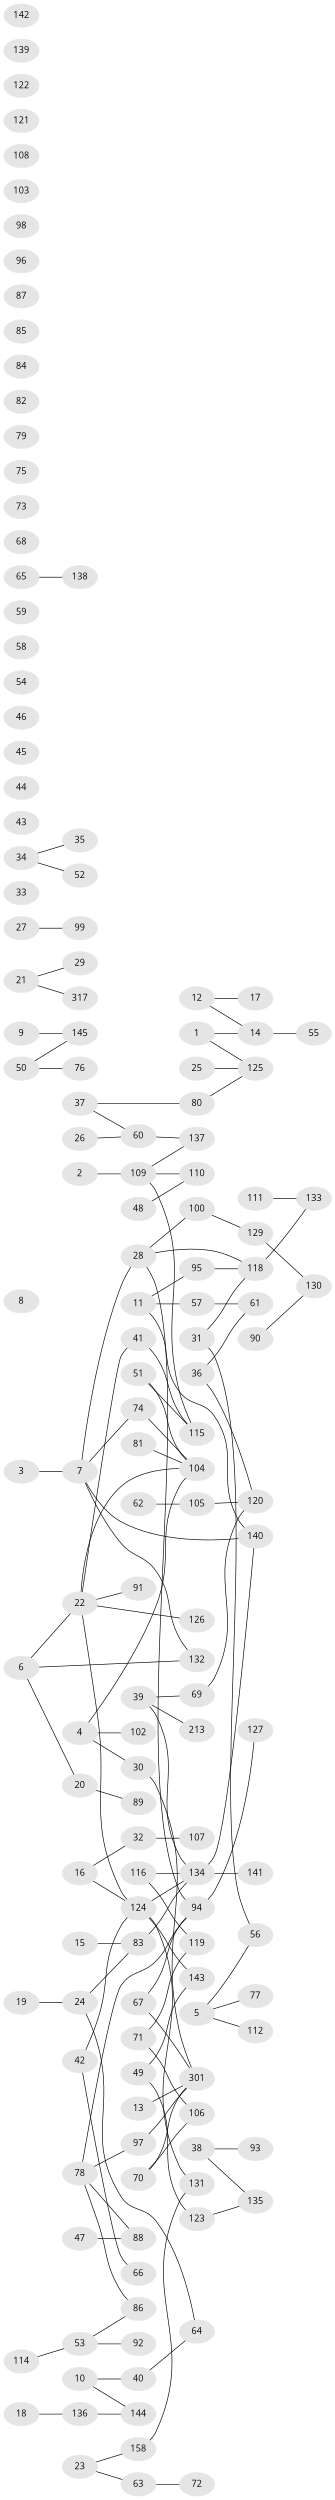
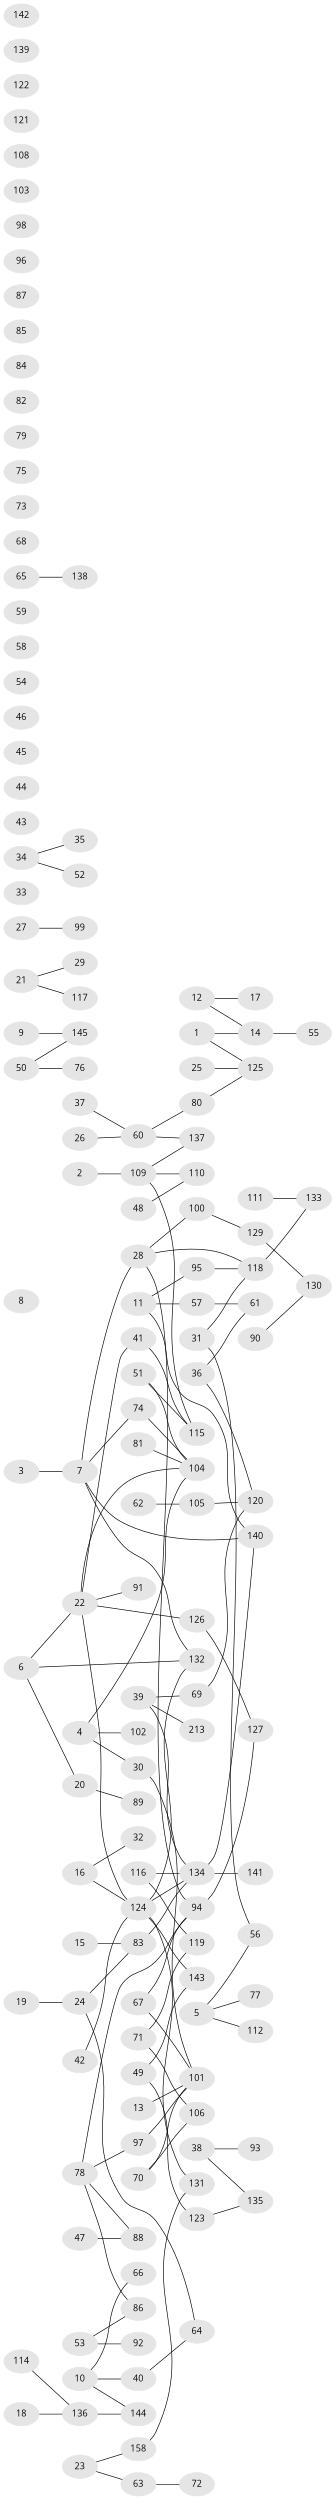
(80, 998) -> (80, 998)
(139, 1104) -> (168, 1120)
none -> (229, 1669)
none -> (166, 1725)
(197, 1838) -> none
(197, 2079) -> (197, 2079)
(101, 2170) -> (108, 2333)
(51, 2353) -> (51, 2388)
